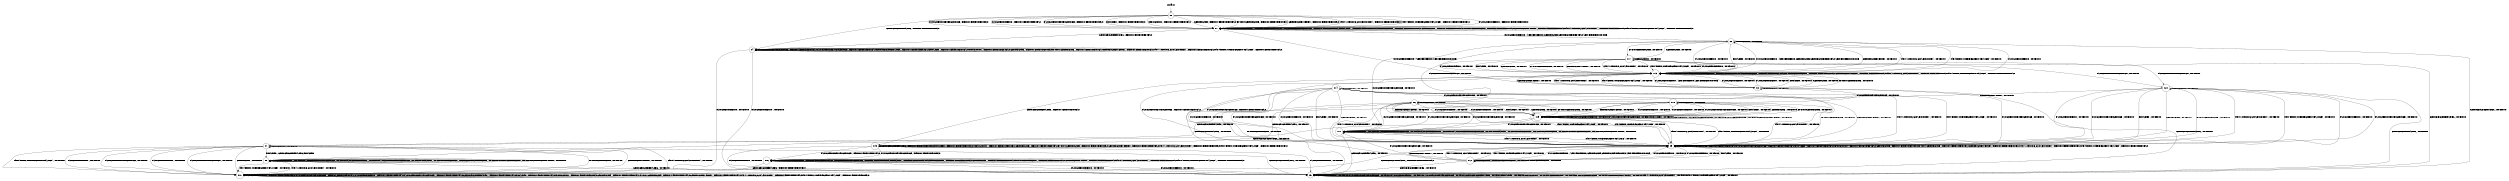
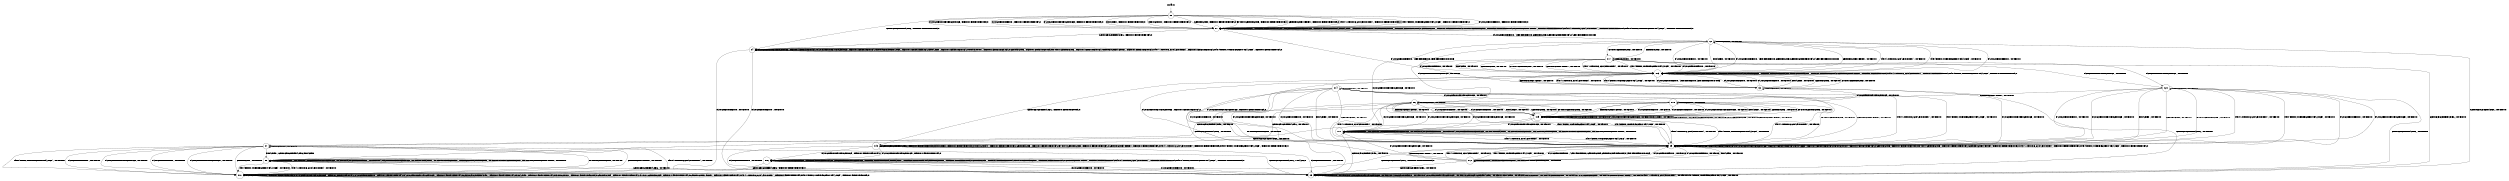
(1287, 161) -> (1288, 161)
